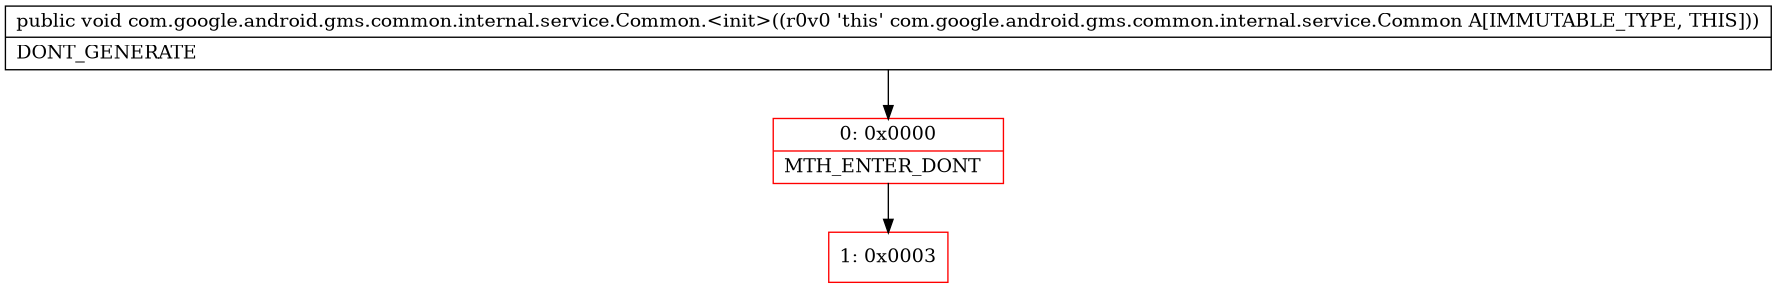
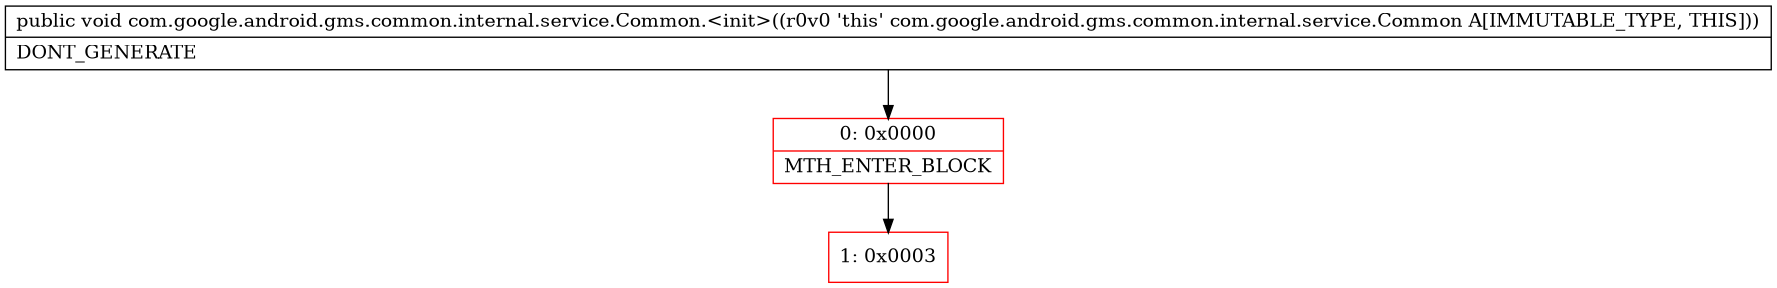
(882, 167) -> (888, 167)
